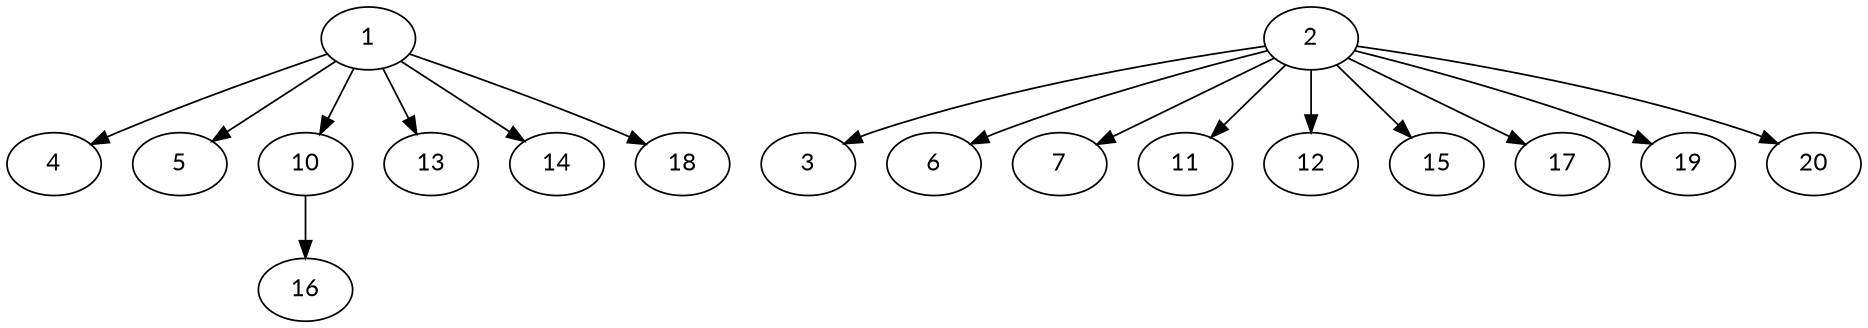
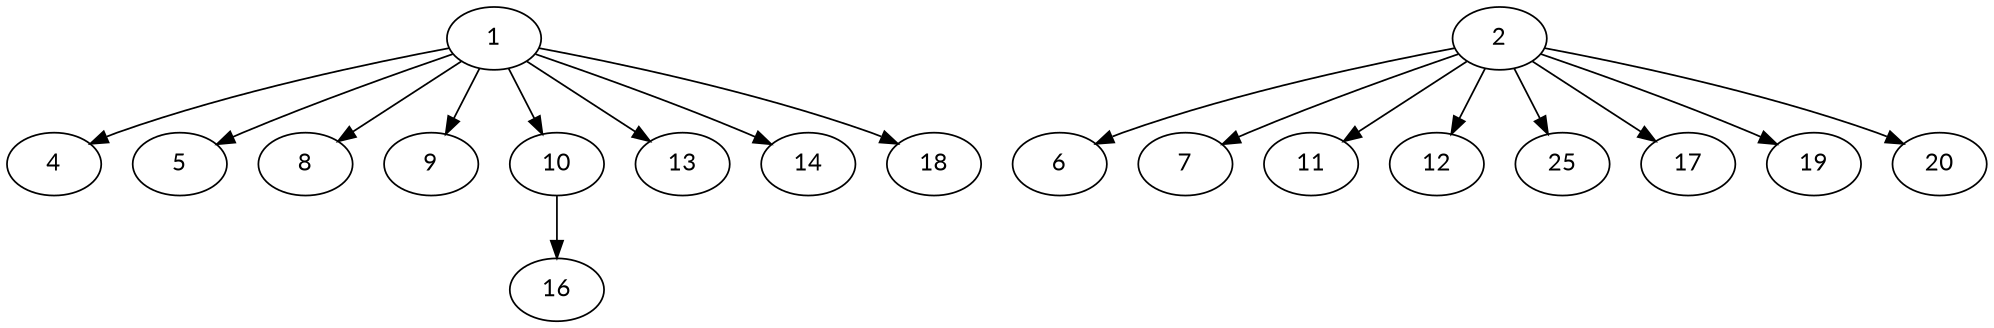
none -> (306, 164)
none -> (431, 164)
(808, 164) -> none
(1437, 164) -> (1563, 164)
